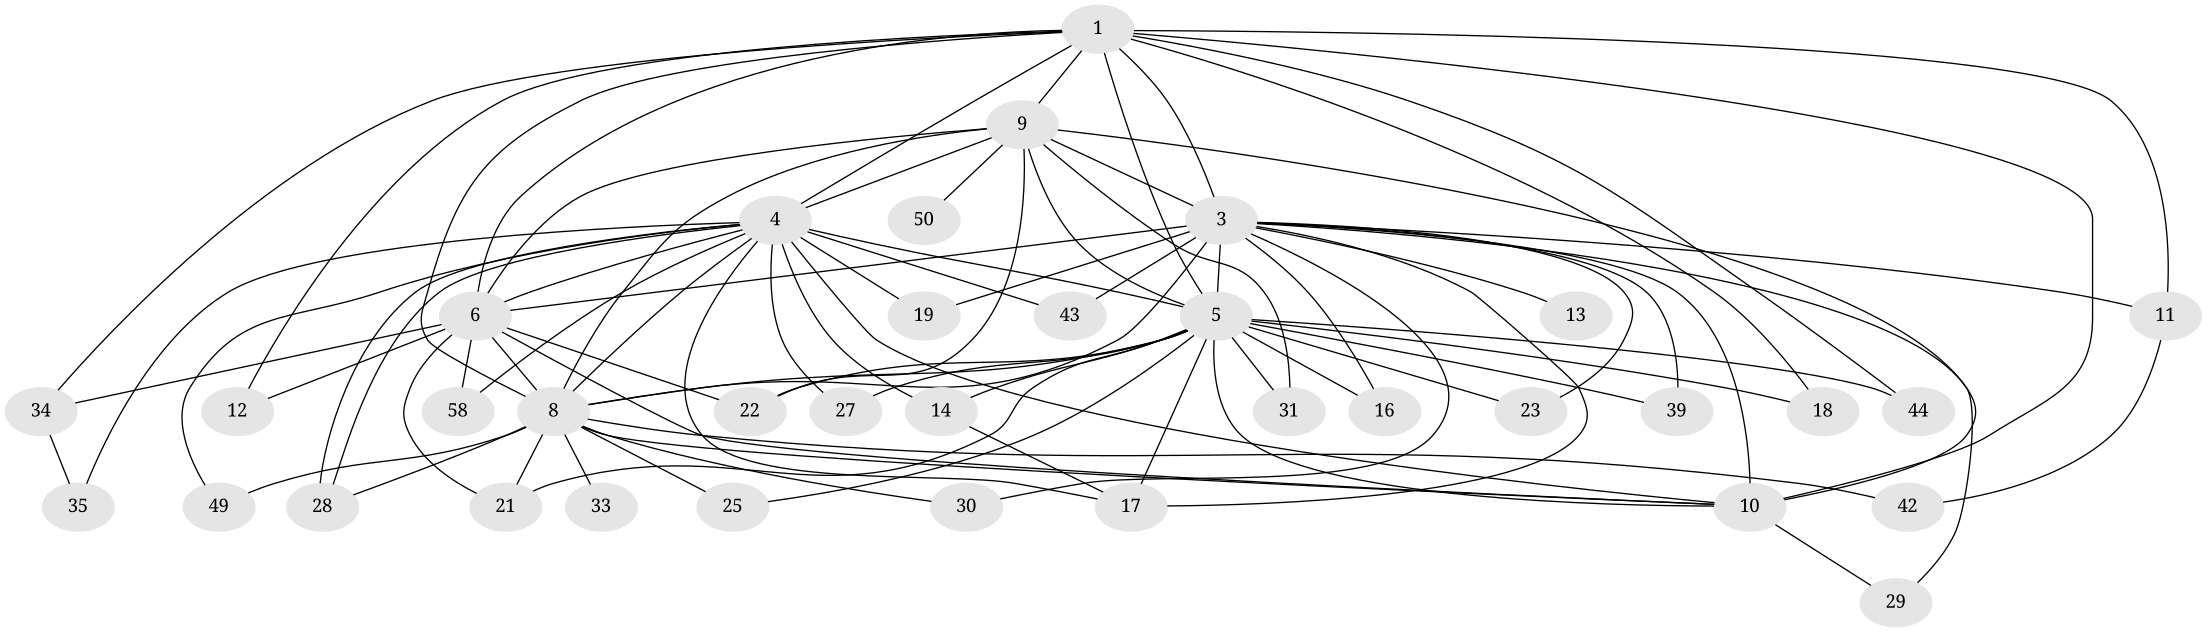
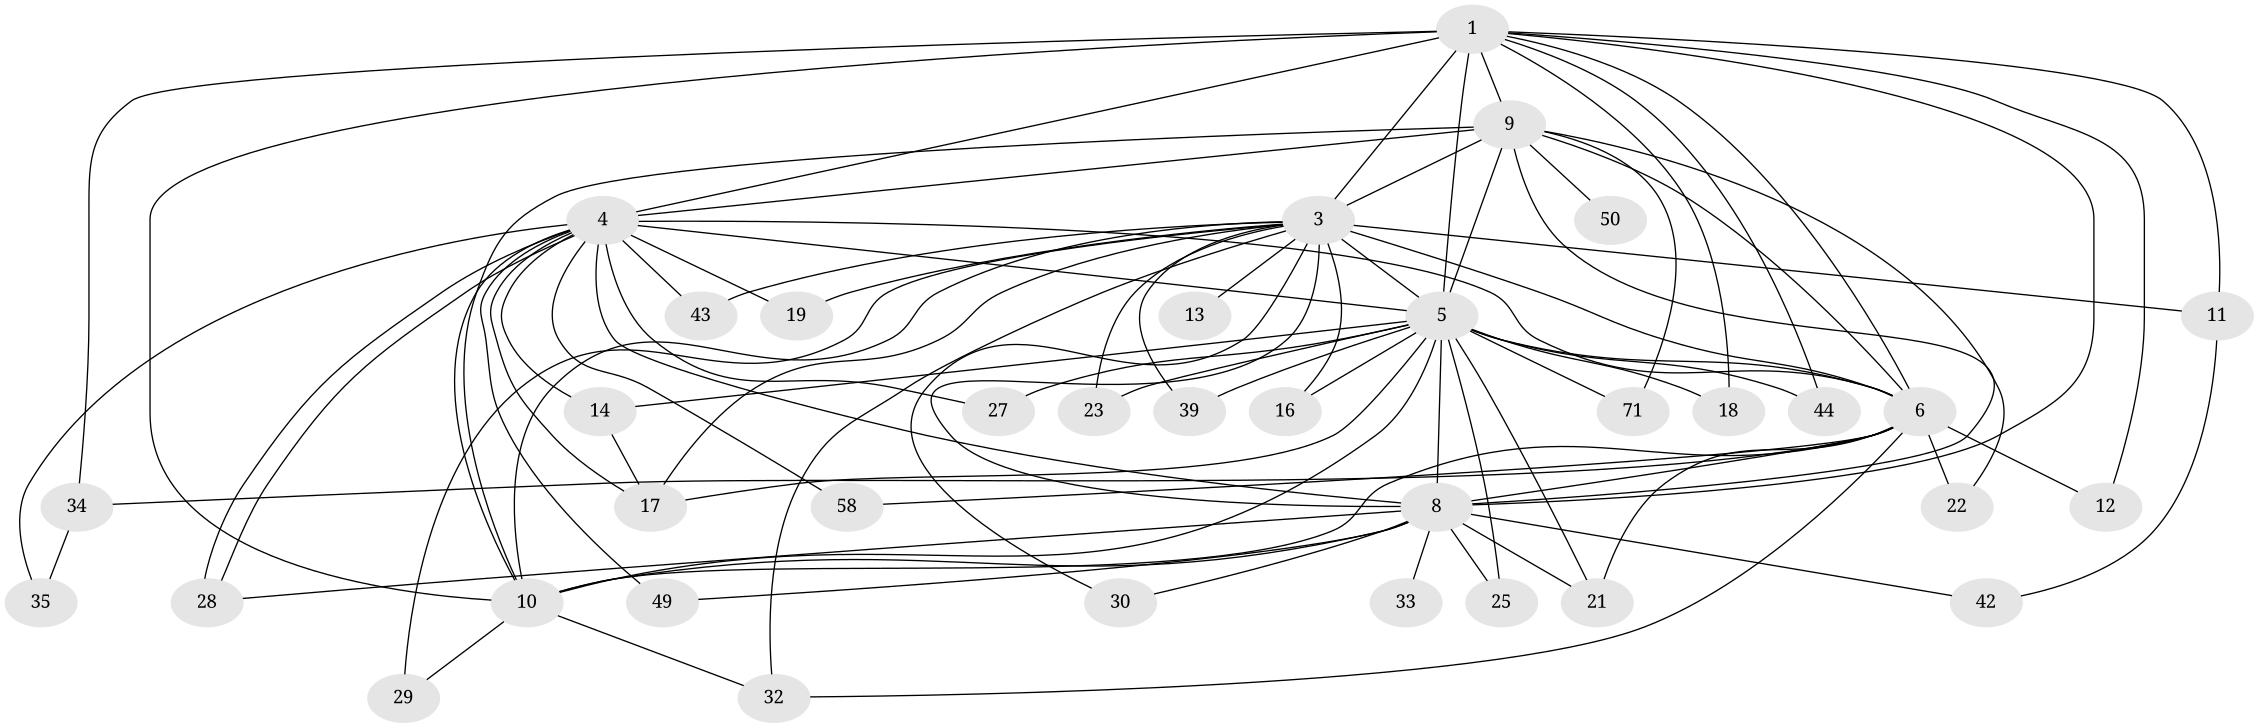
(982, 362) -> (1715, 362)
(1289, 412) -> (1633, 412)
none -> (774, 698)
